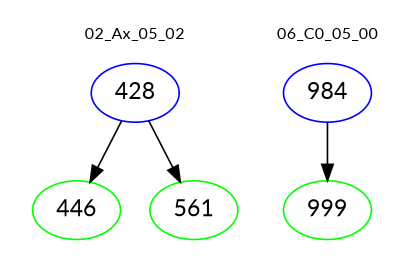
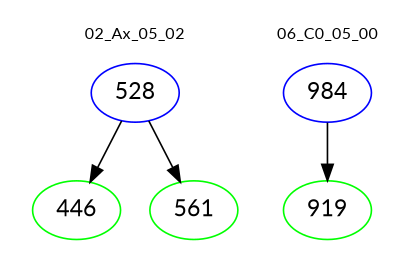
(135, 93) -> (135, 93)
(327, 210) -> (327, 210)
